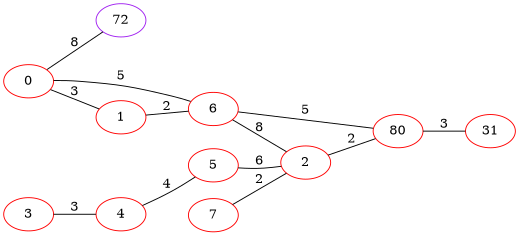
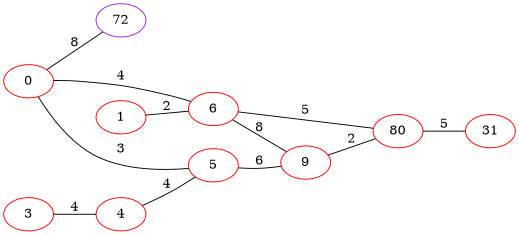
(121, 76) -> (121, 76)
(75, 99) -> (101, 158)
(444, 124) -> (444, 124)
(306, 163) -> (306, 163)
(75, 207) -> (75, 207)
(213, 215) -> none
